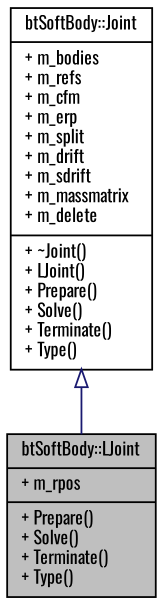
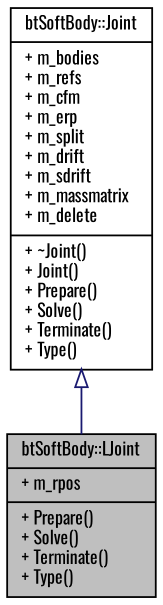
(55, 272) -> (52, 272)
